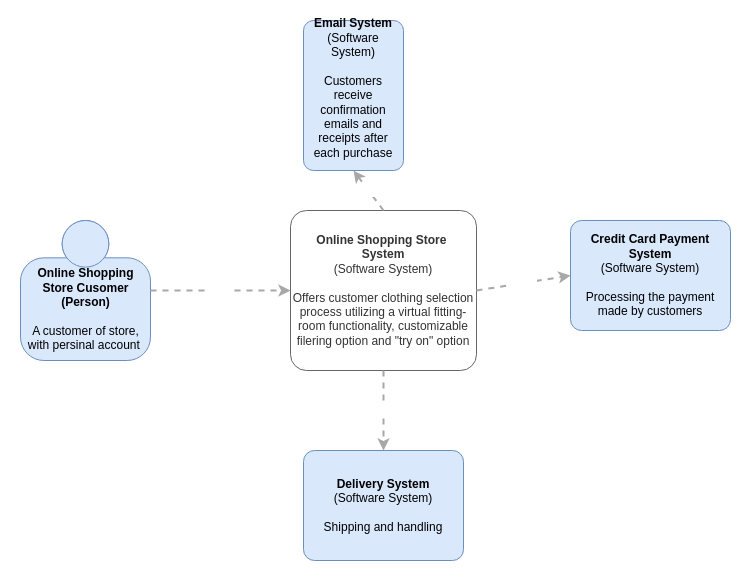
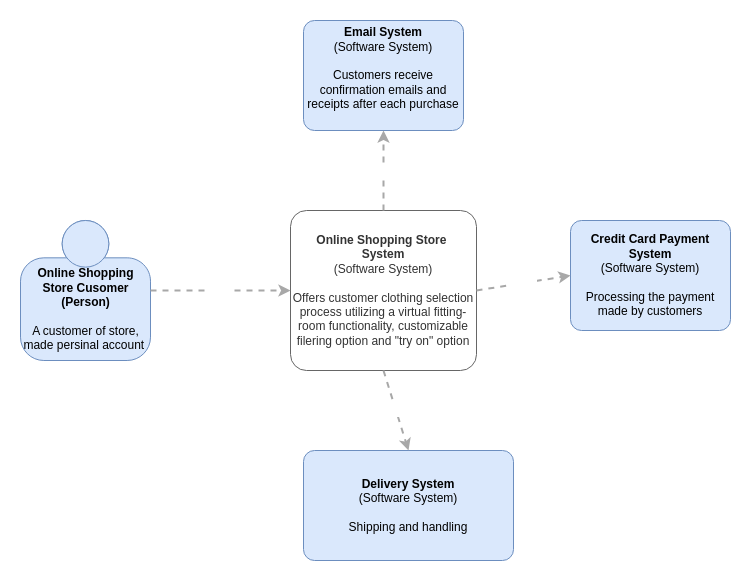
(354, 96) -> (384, 76)
(86, 310) -> (86, 310)
(384, 506) -> (409, 506)
